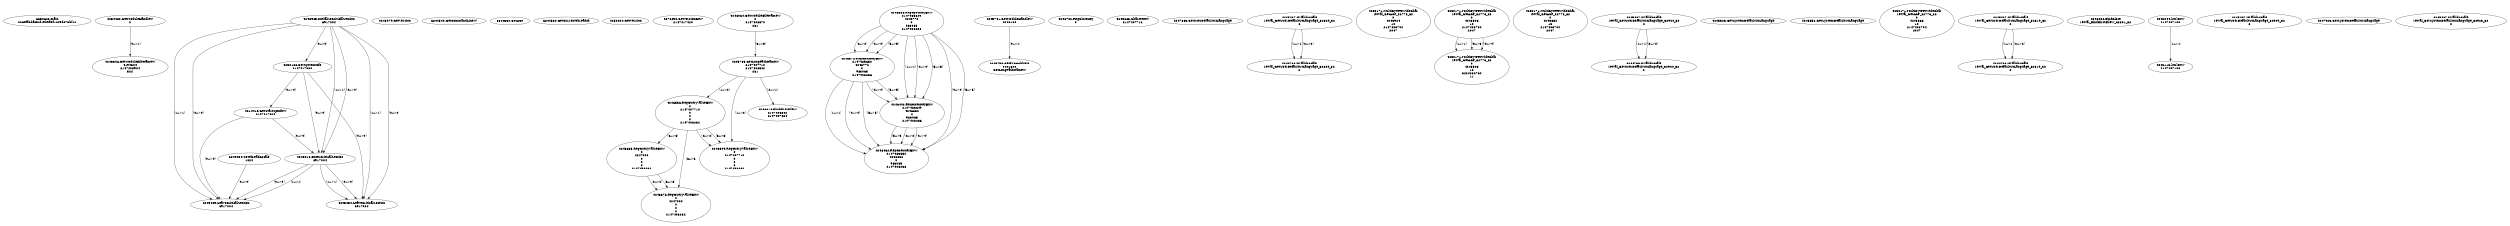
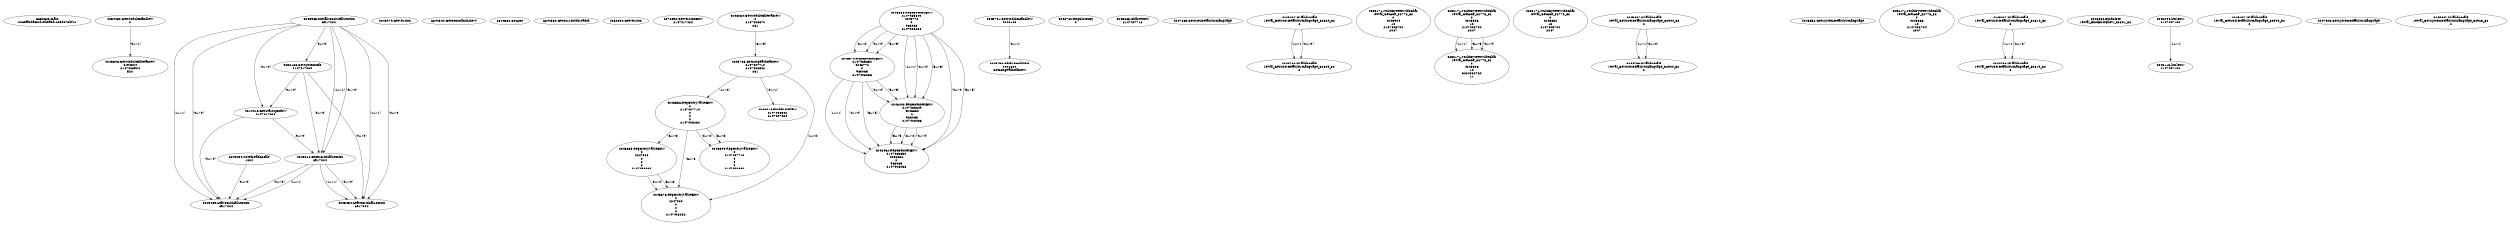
(1743, 21) -> none
none -> (258, 53)
(732, 106) -> (798, 154)
